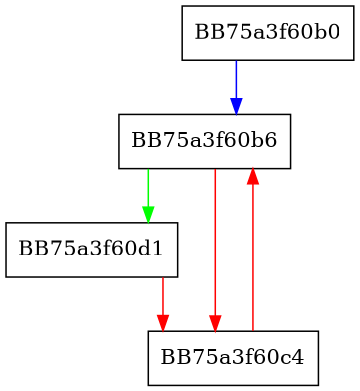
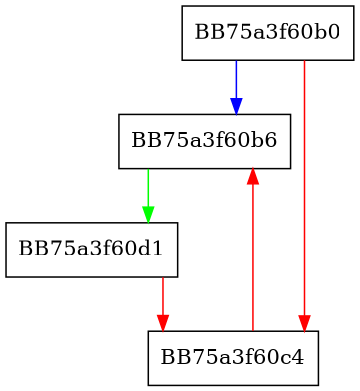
(215, 243) -> (304, 188)
